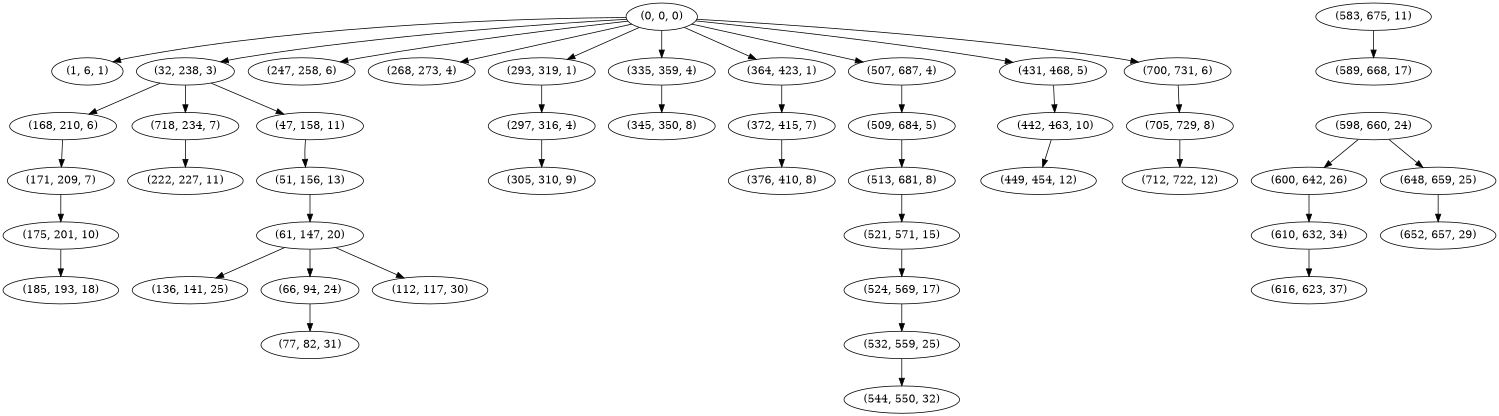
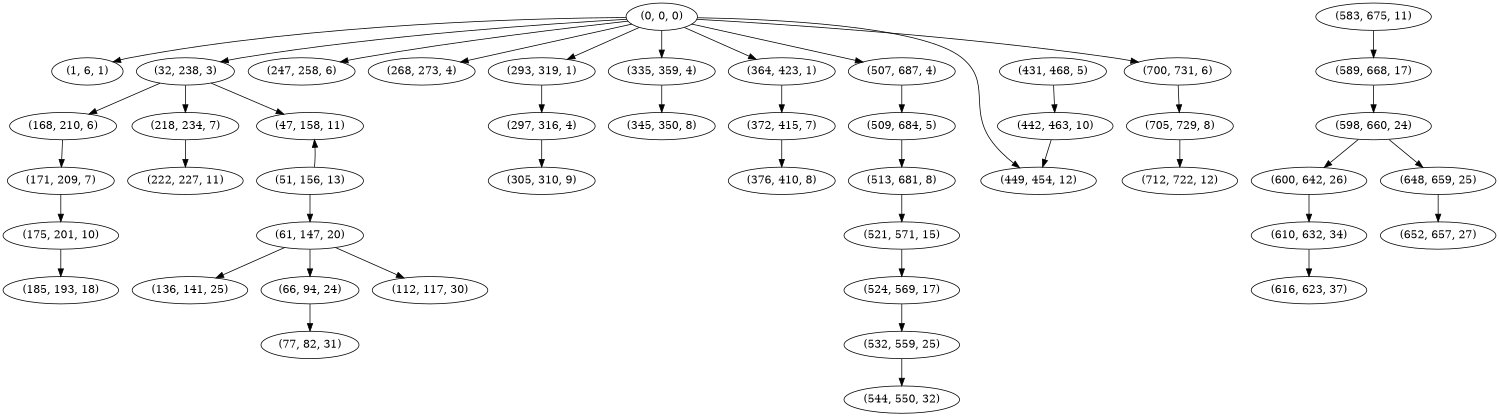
(851, 39) -> (931, 43)
none -> (1374, 95)
(185, 126) -> (185, 126)
(305, 149) -> (315, 157)
(1438, 236) -> (1438, 236)
